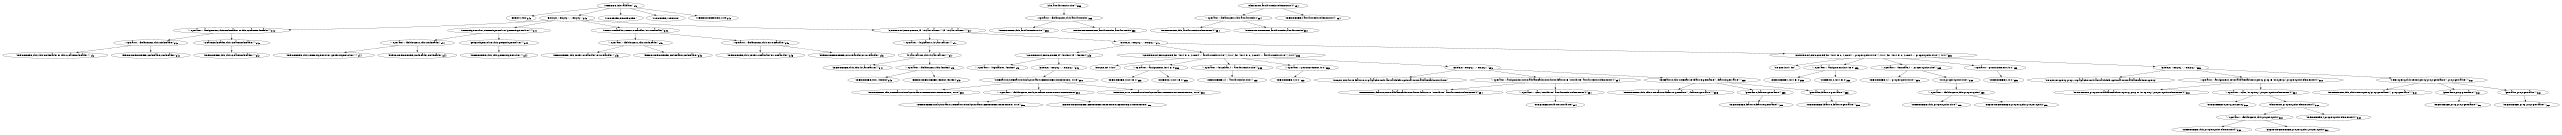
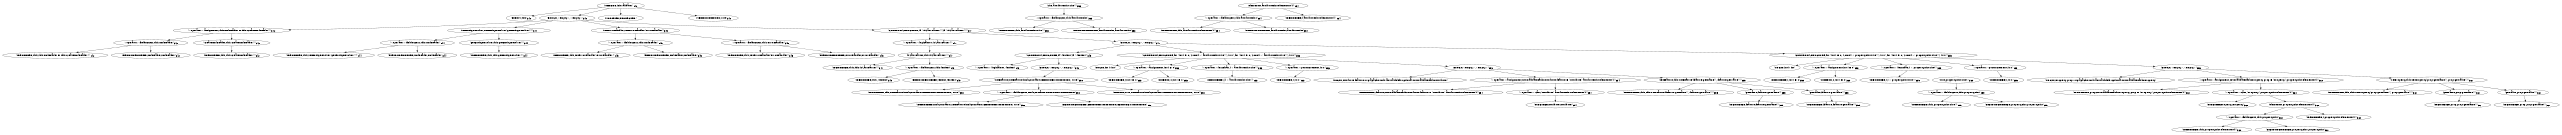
(666, 18) -> none
(1933, 74) -> none
